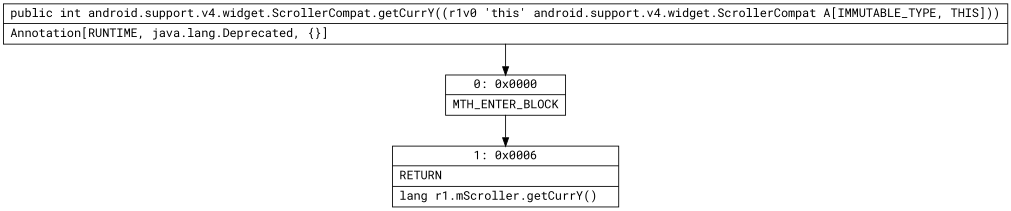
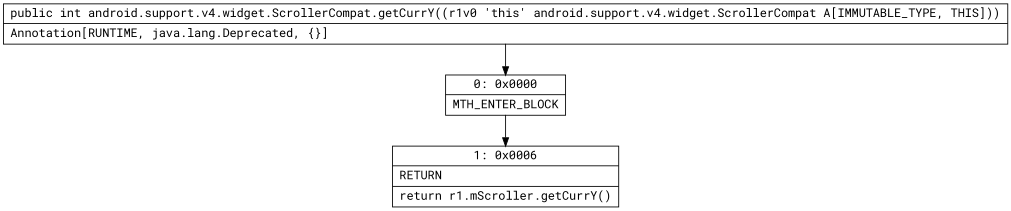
(499, 196) -> (506, 196)
